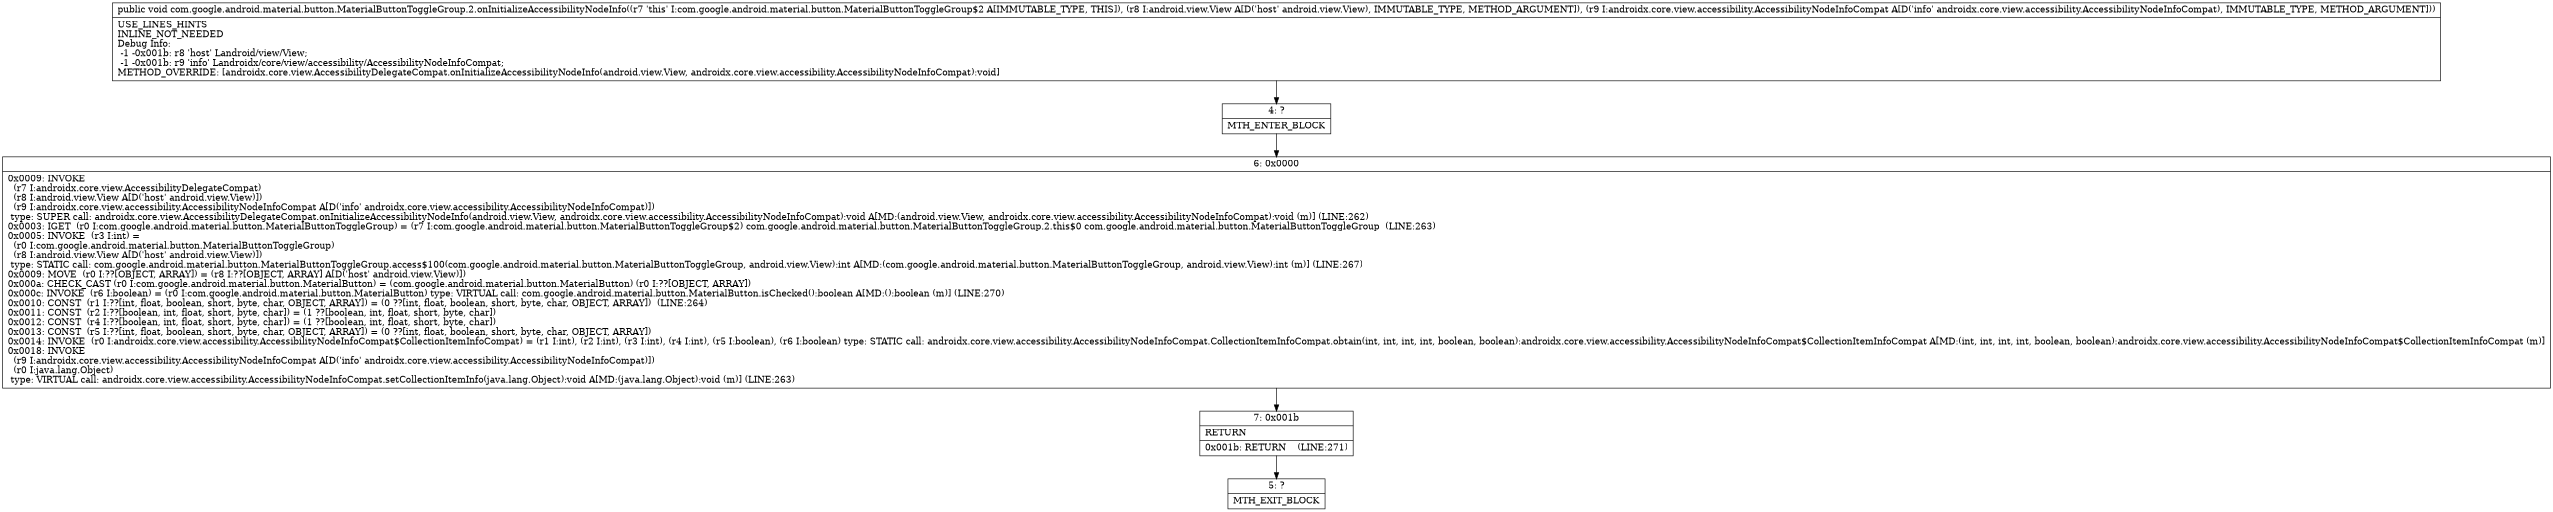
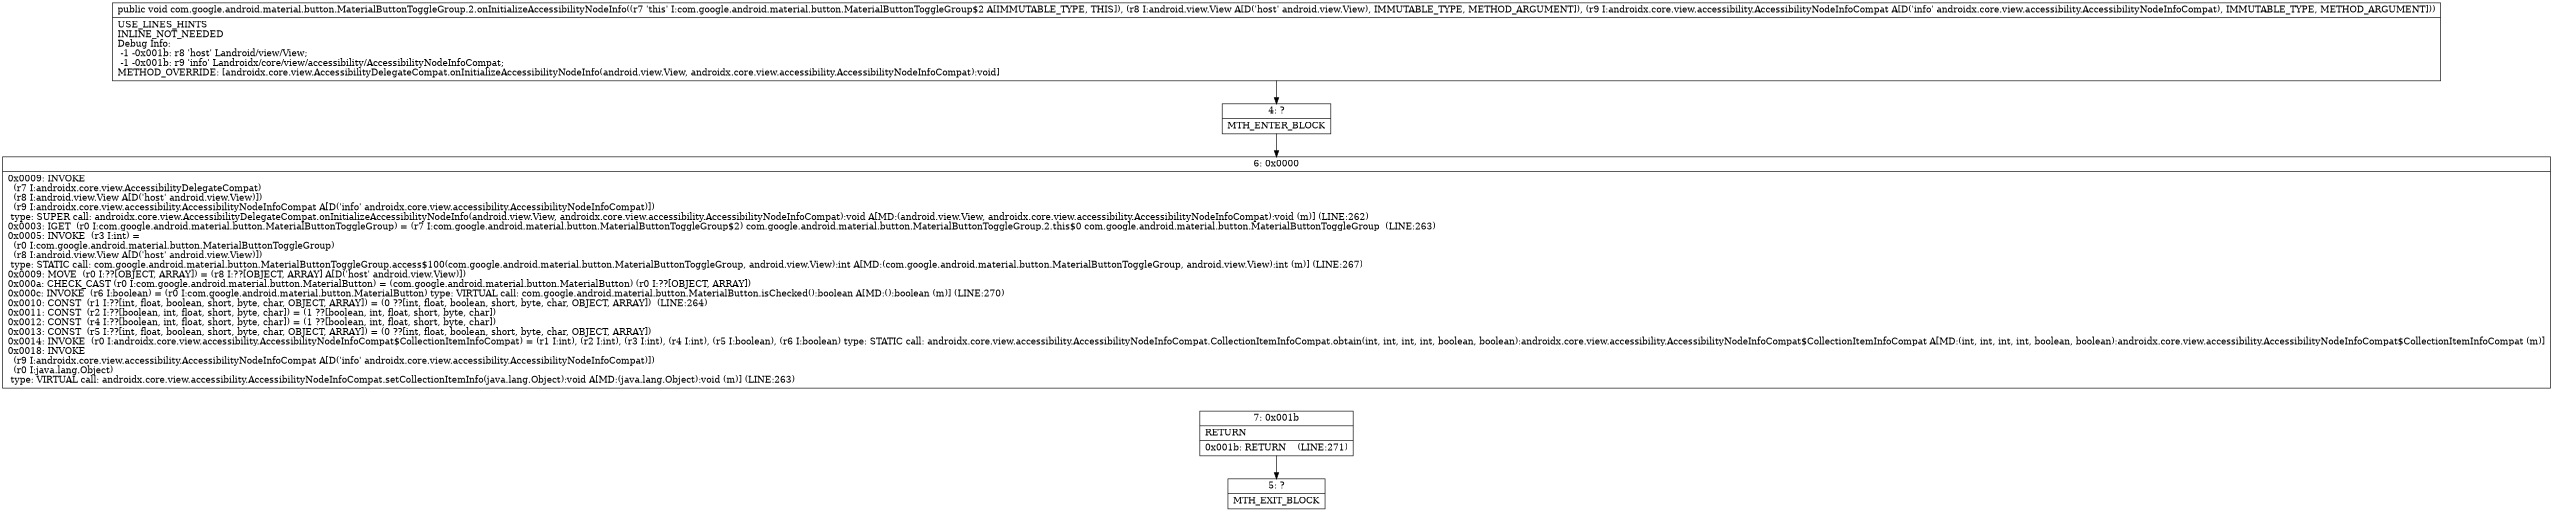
(1276, 396) -> none
